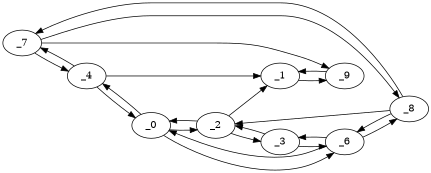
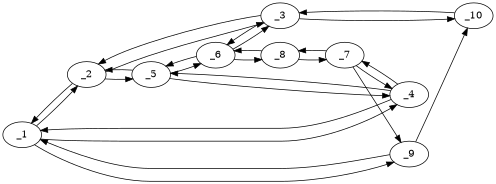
none -> (474, 16)
(316, 117) -> (55, 109)
(151, 125) -> (151, 75)
none -> (219, 141)
